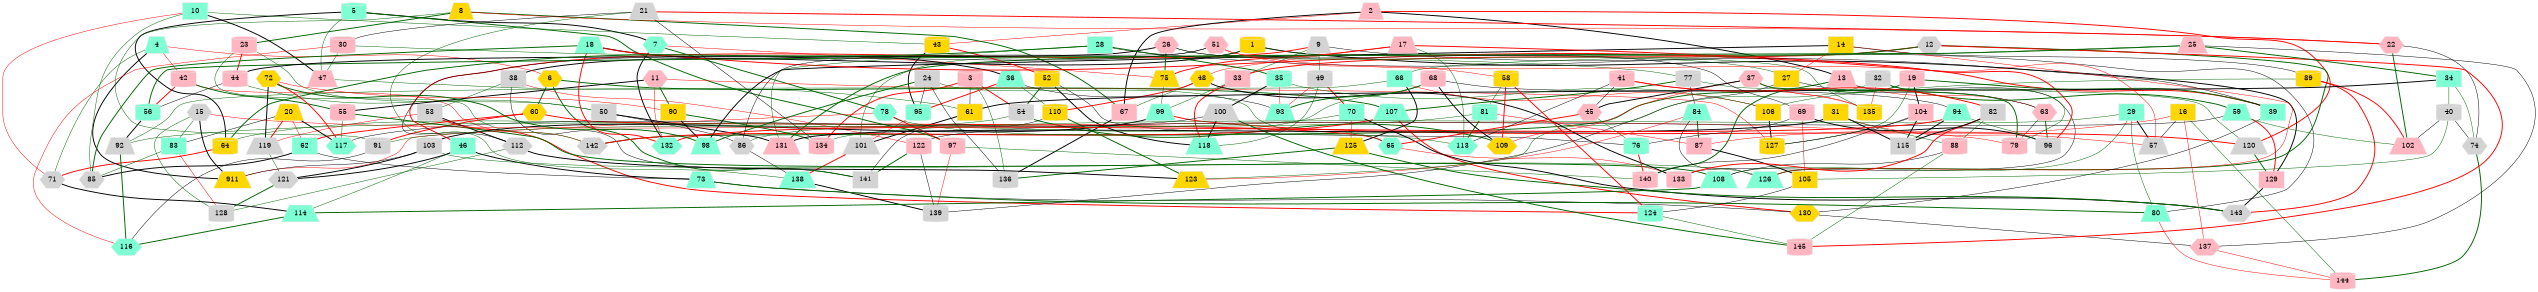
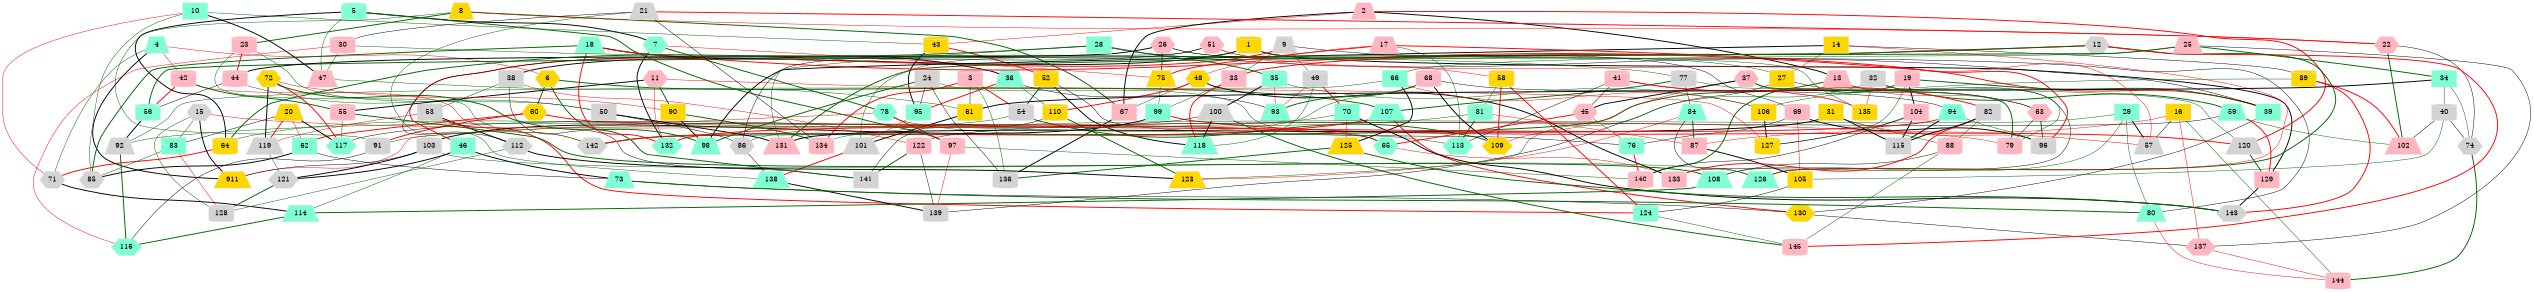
(1160, 112) -> (1158, 112)
